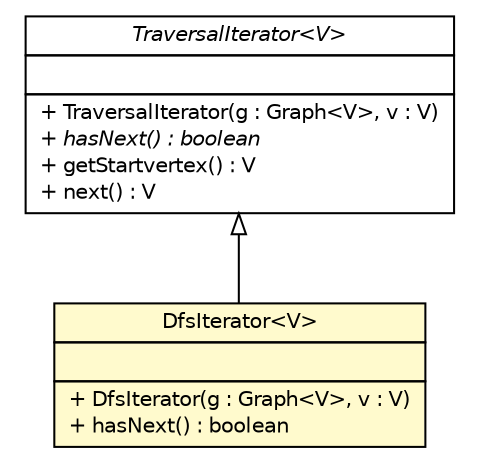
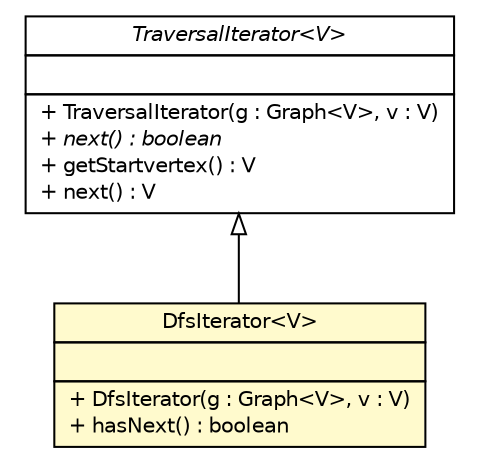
(151, 139) -> (131, 139)
